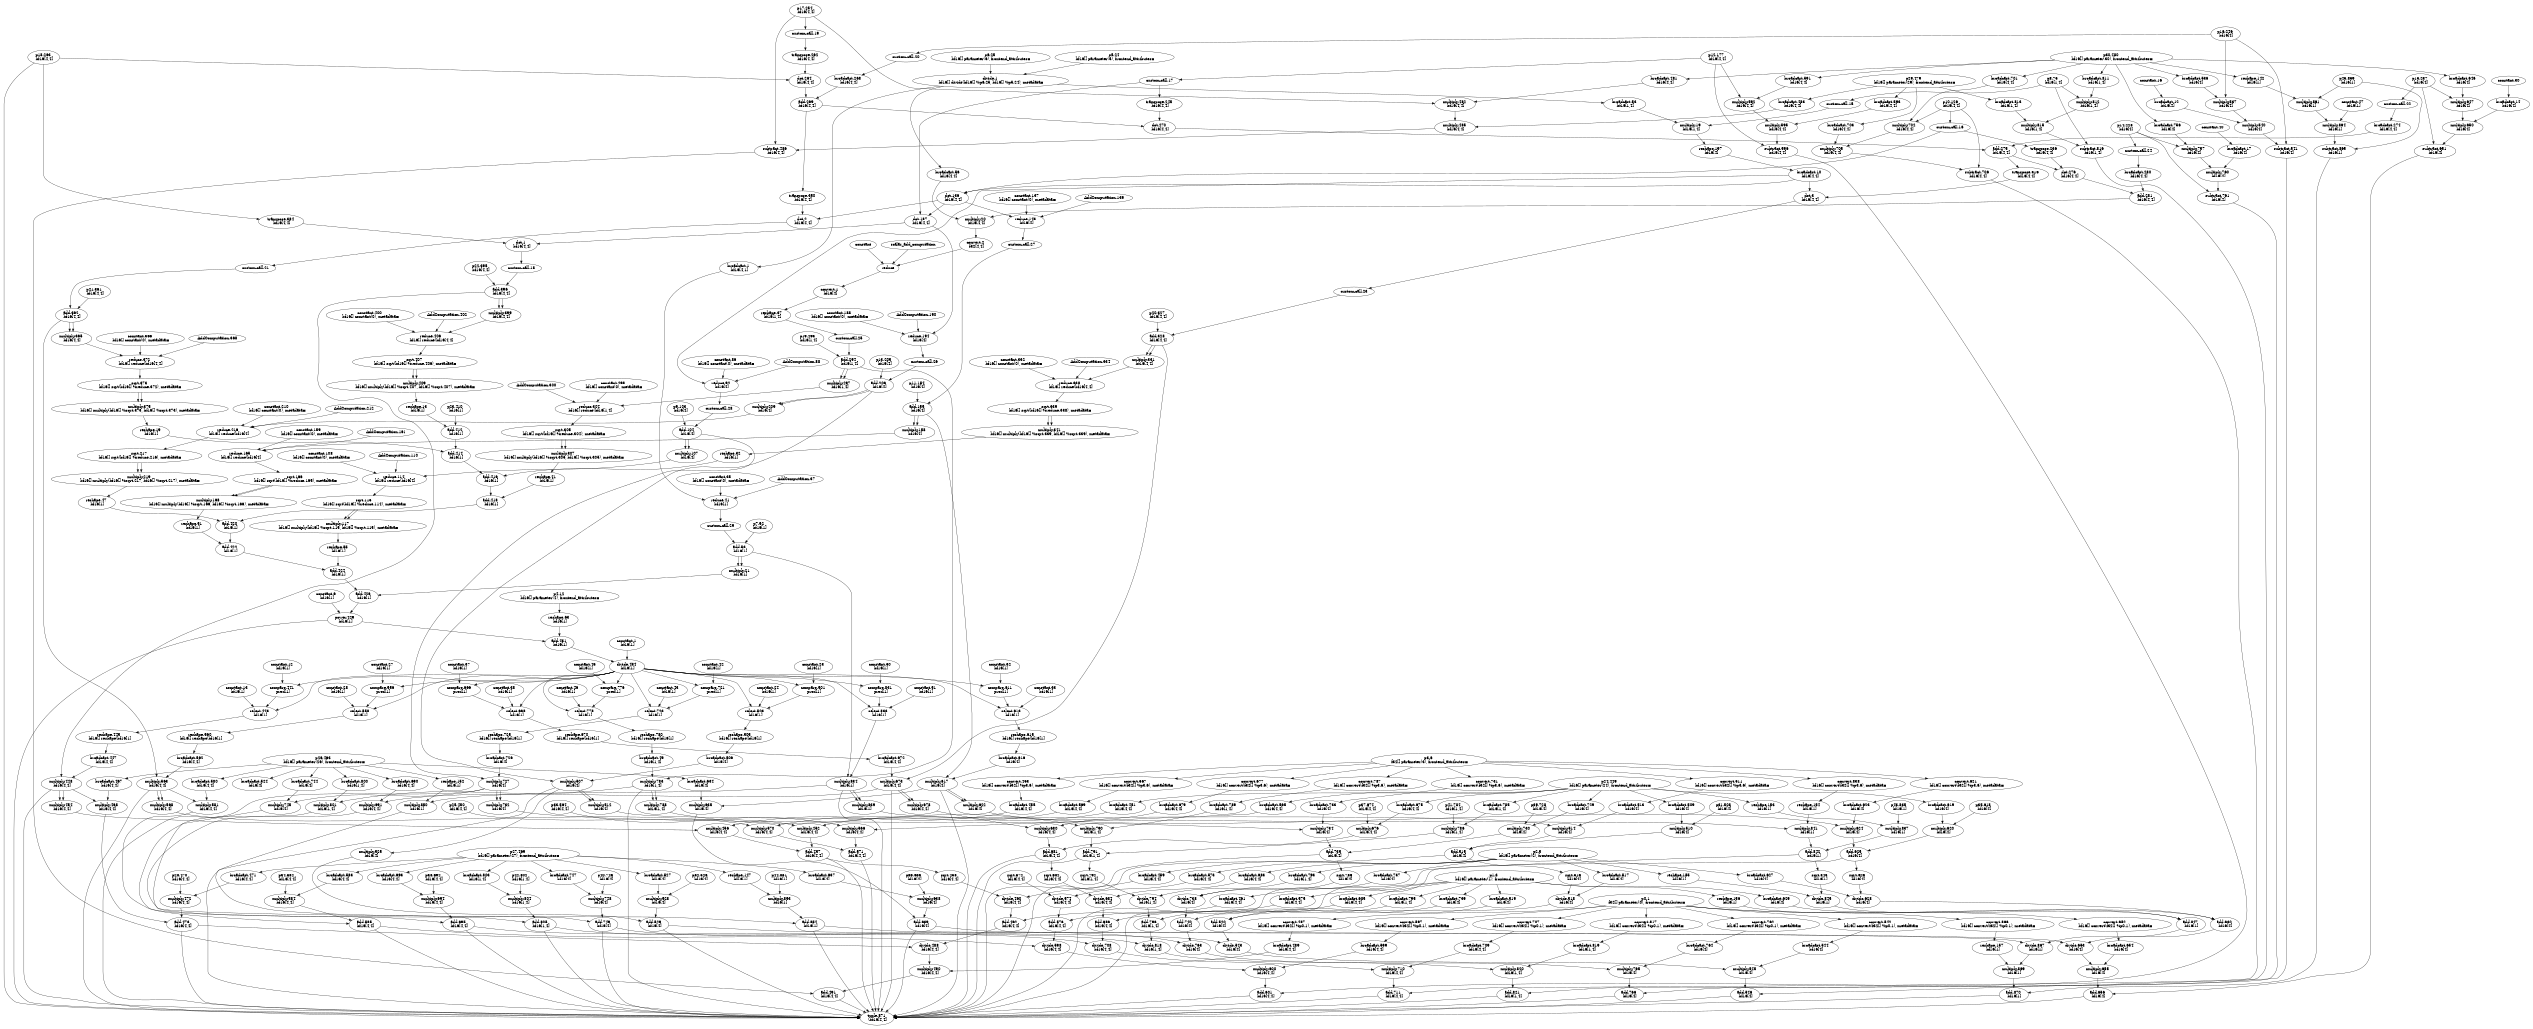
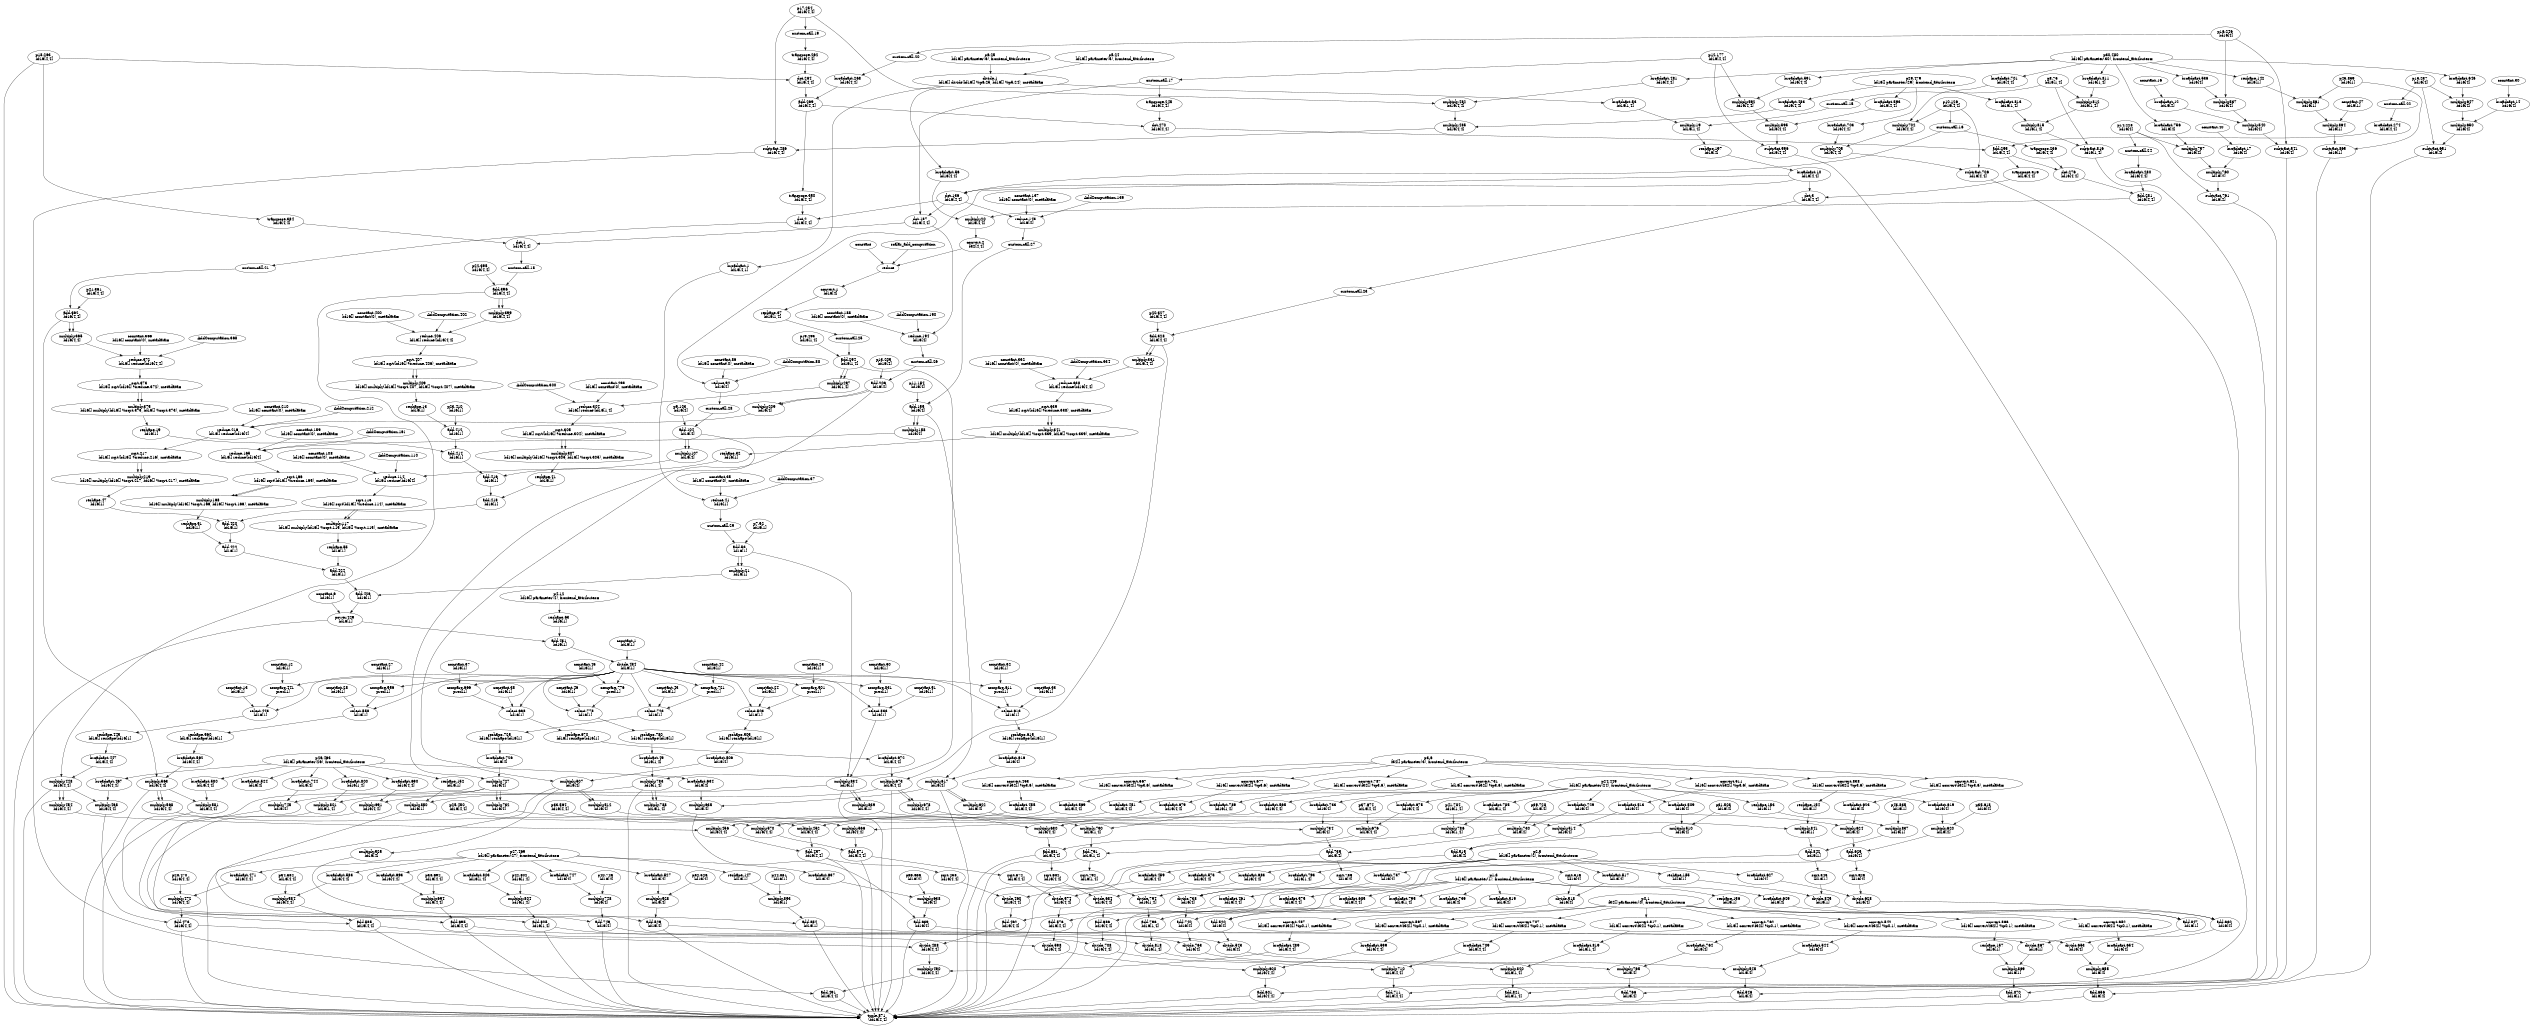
(2001, 151) -> (2001, 151)
none -> (935, 866)
